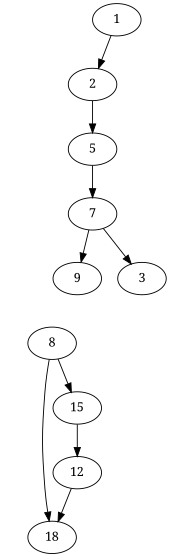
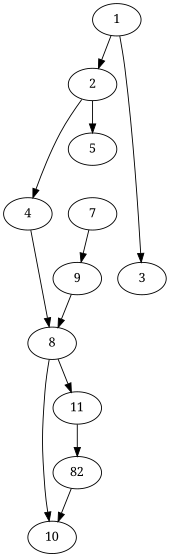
(93, 177) -> none
none -> (28, 214)
(114, 243) -> (133, 144)
none -> (66, 307)
(77, 408) -> (77, 408)
(77, 473) -> (77, 473)
(52, 537) -> (52, 537)
